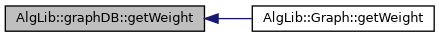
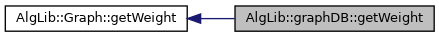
(235, 19) -> (218, 19)
